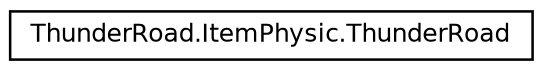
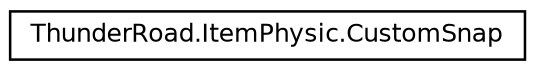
(271, 36) -> (268, 36)
